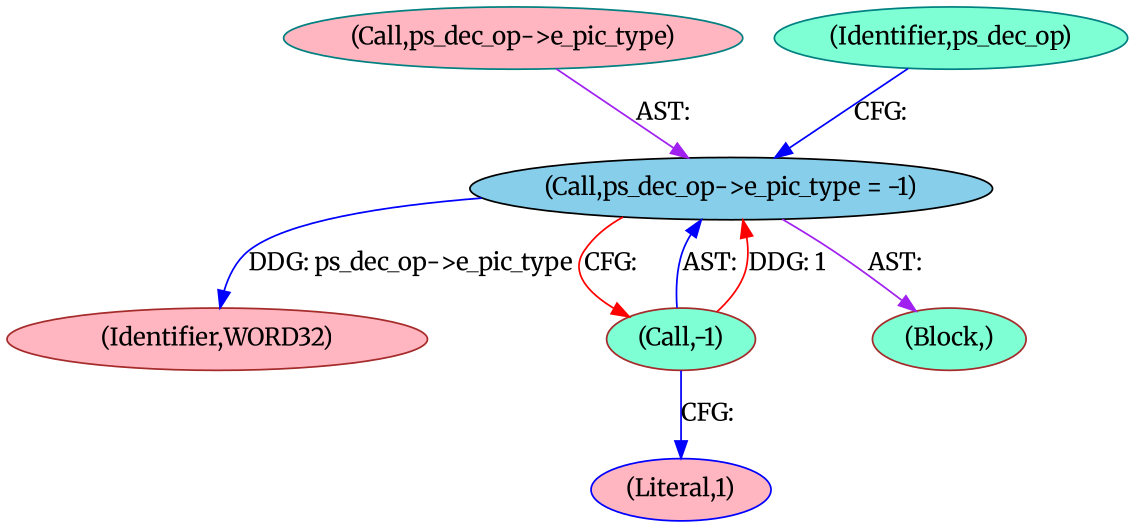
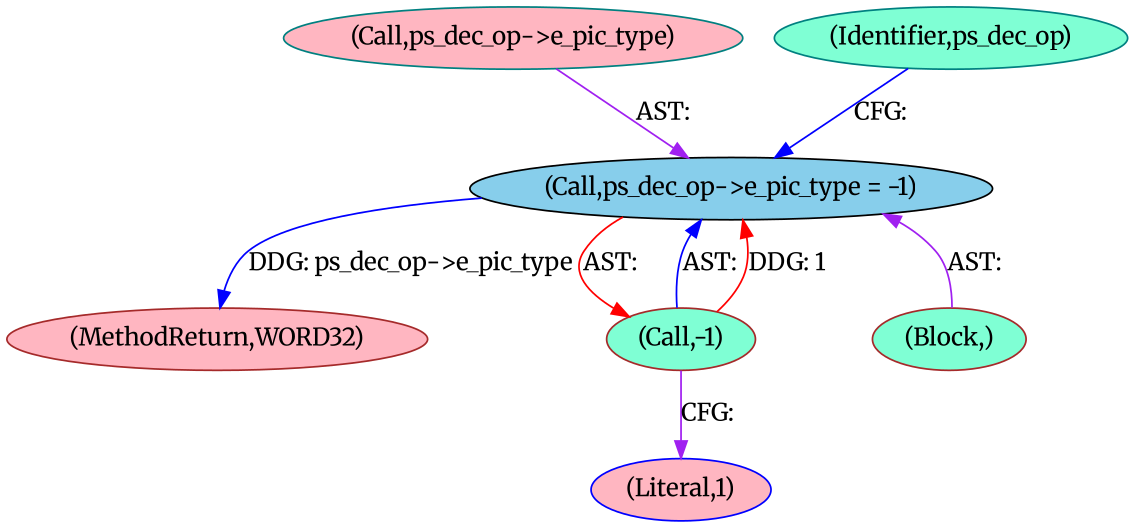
(843, 258) -> (940, 256)
(614, 264) -> (614, 264)
(217, 339) -> (217, 339)
(681, 406) -> (681, 406)
